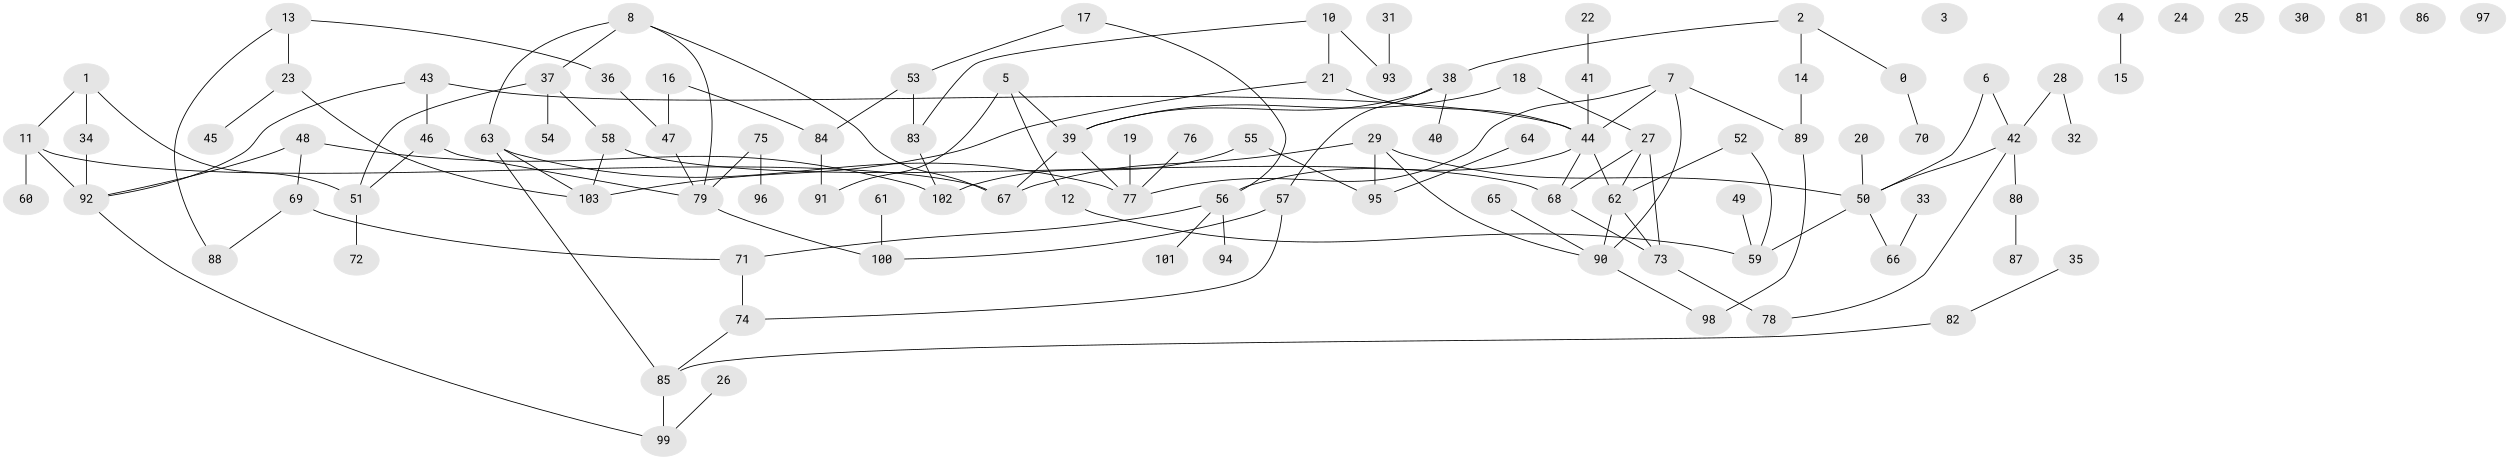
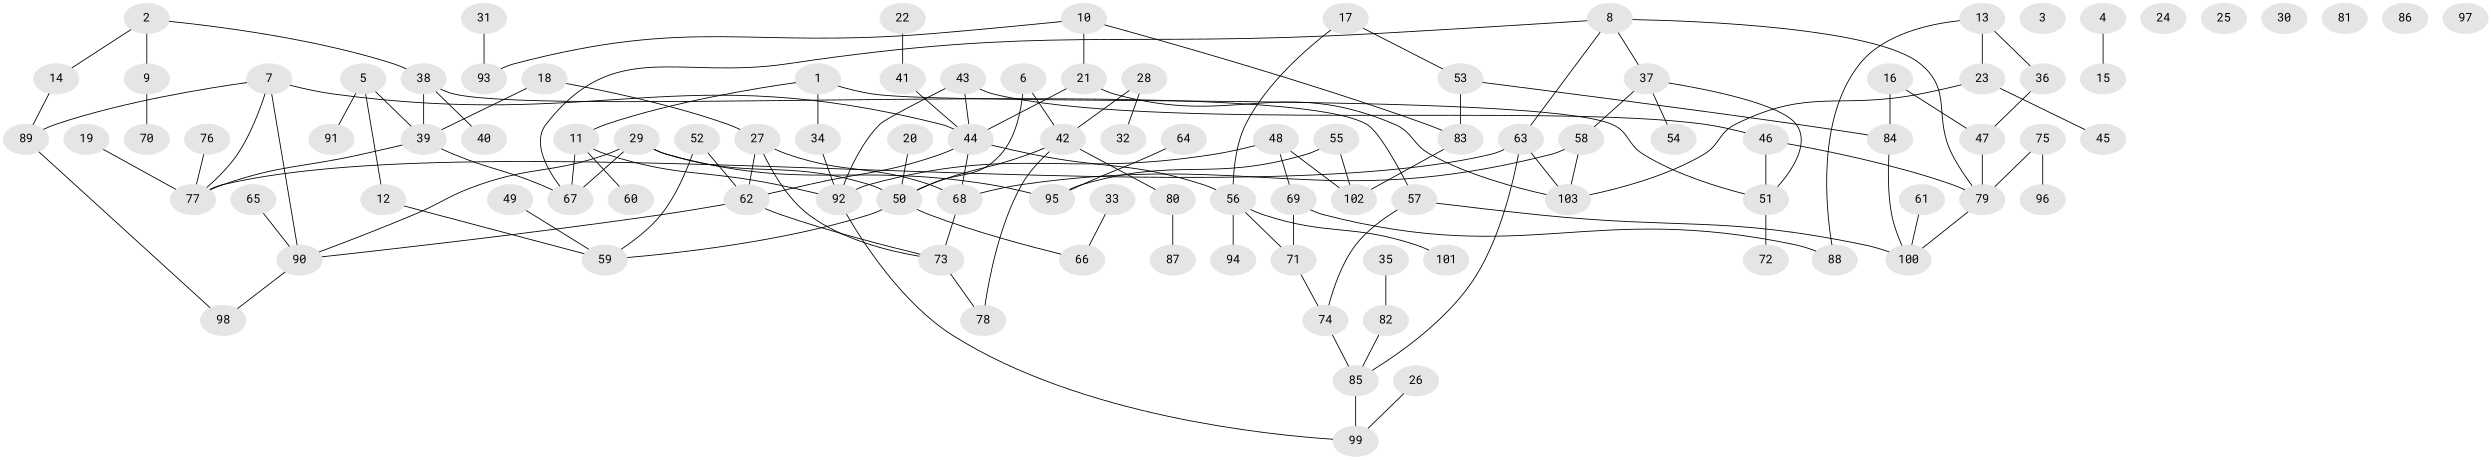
(1903, 79) -> (147, 79)
(821, 177) -> (1890, 201)
